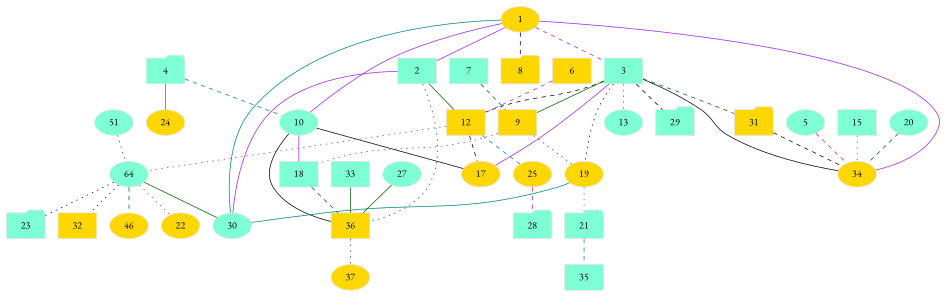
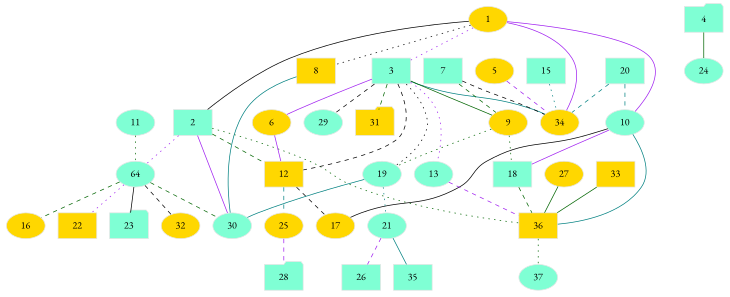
(471, 44) -> (331, 45)
(570, 44) -> (442, 44)
(520, 45) -> (403, 45)
(317, 61) -> (236, 130)
(520, 71) -> (316, 71)
(572, 71) -> (272, 123)
(166, 97) -> (704, 45)
(234, 97) -> (625, 97)
(442, 97) -> (238, 148)
(519, 97) -> (277, 144)
(114, 123) -> (135, 123)
(166, 123) -> (704, 71)
(517, 123) -> (508, 123)
(675, 123) -> (323, 123)
(806, 123) -> (494, 71)
(909, 123) -> (625, 71)
(554, 128) -> (329, 96)
(734, 138) -> (485, 98)
(304, 147) -> (163, 150)
(408, 148) -> (510, 146)
(883, 148) -> (590, 98)
(808, 149) -> (499, 96)
(350, 174) -> (616, 174)
(402, 174) -> (564, 174)
(584, 174) -> (382, 174)
(276, 191) -> (628, 200)
(80, 199) -> (132, 200)
(104, 199) -> (158, 200)
none -> (484, 199)
(181, 200) -> (184, 200)
(77, 226) -> (181, 226)
(129, 226) -> (26, 226)
(181, 226) -> (77, 226)
(584, 226) -> (387, 226)
(584, 252) -> (400, 251)
(350, 277) -> (538, 277)
none -> (361, 277)
